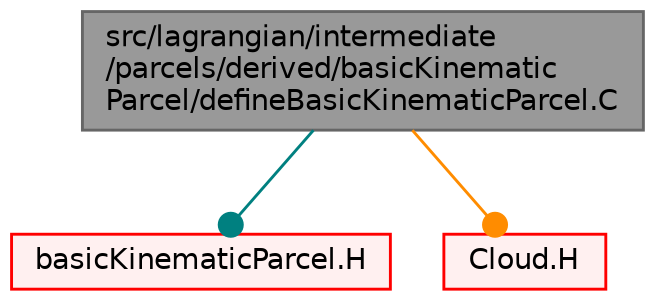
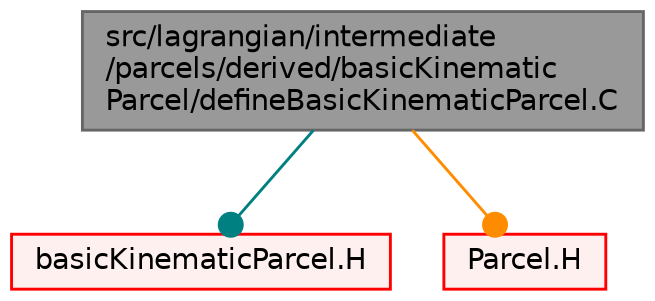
(525, 262) -> (525, 262)
